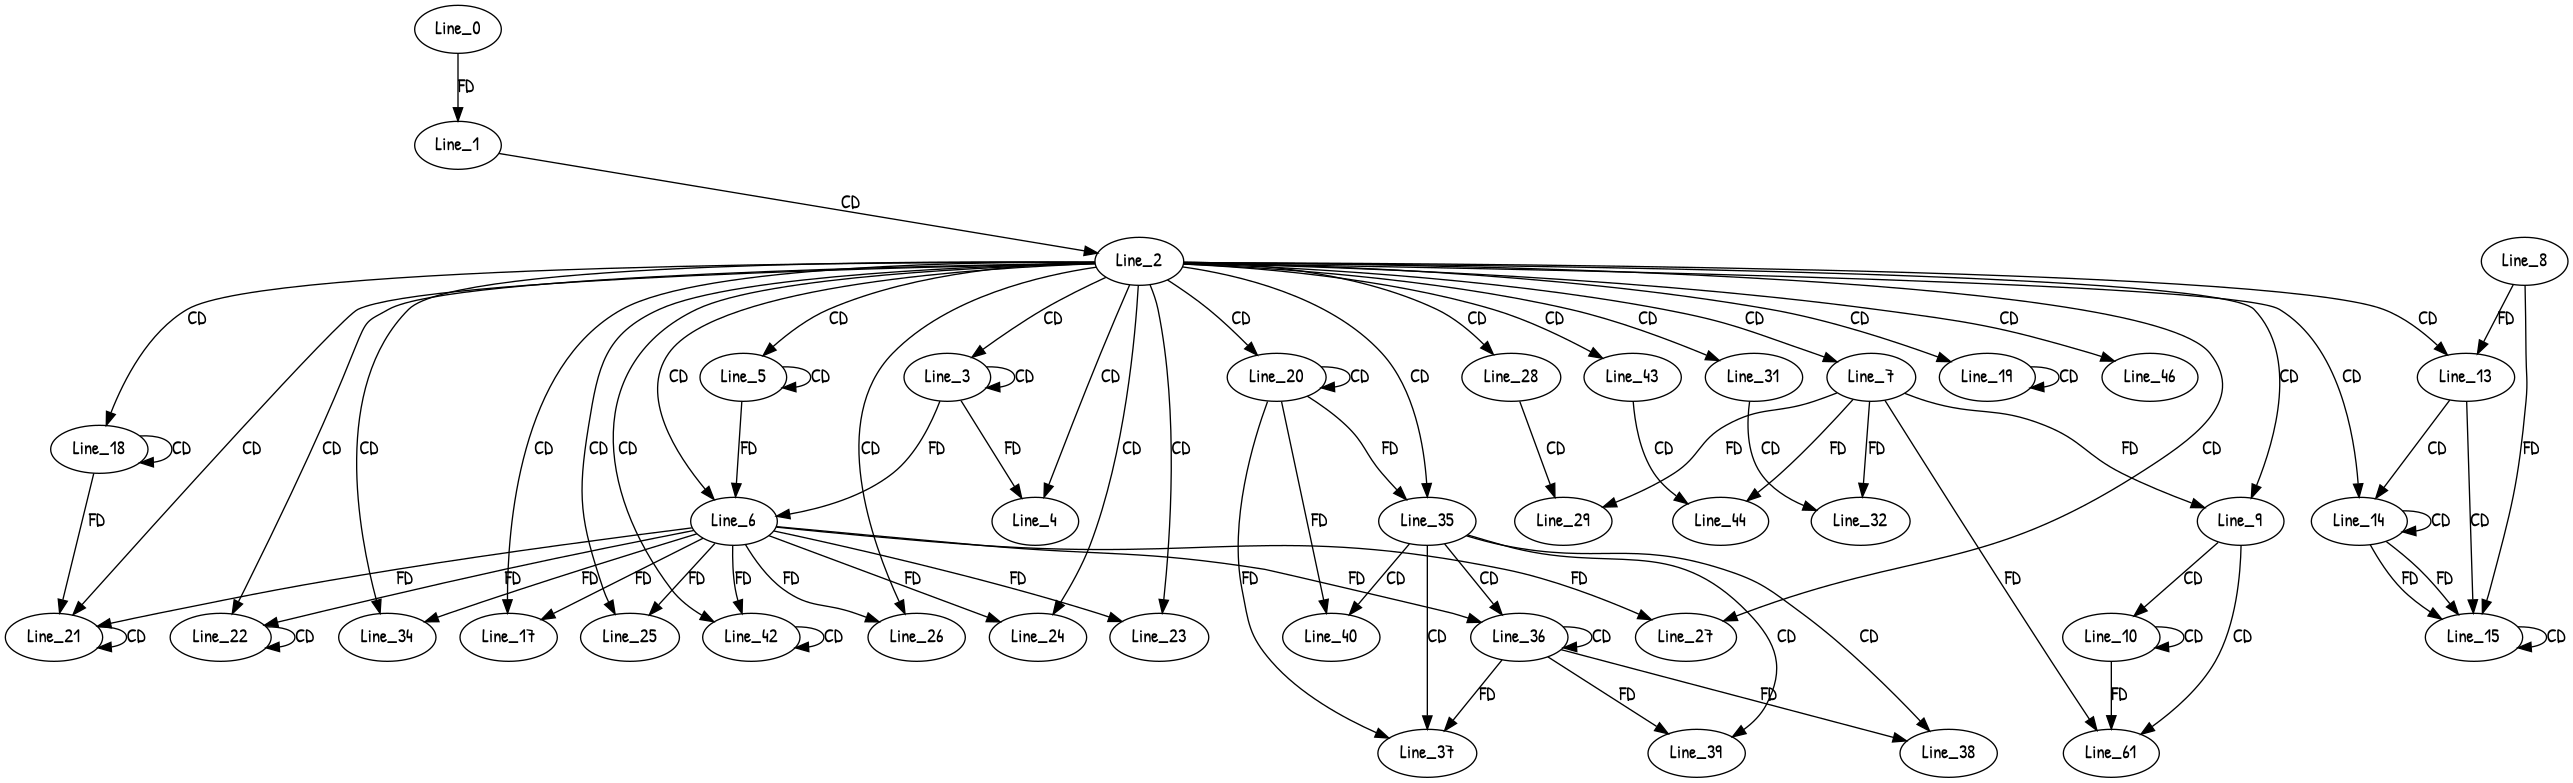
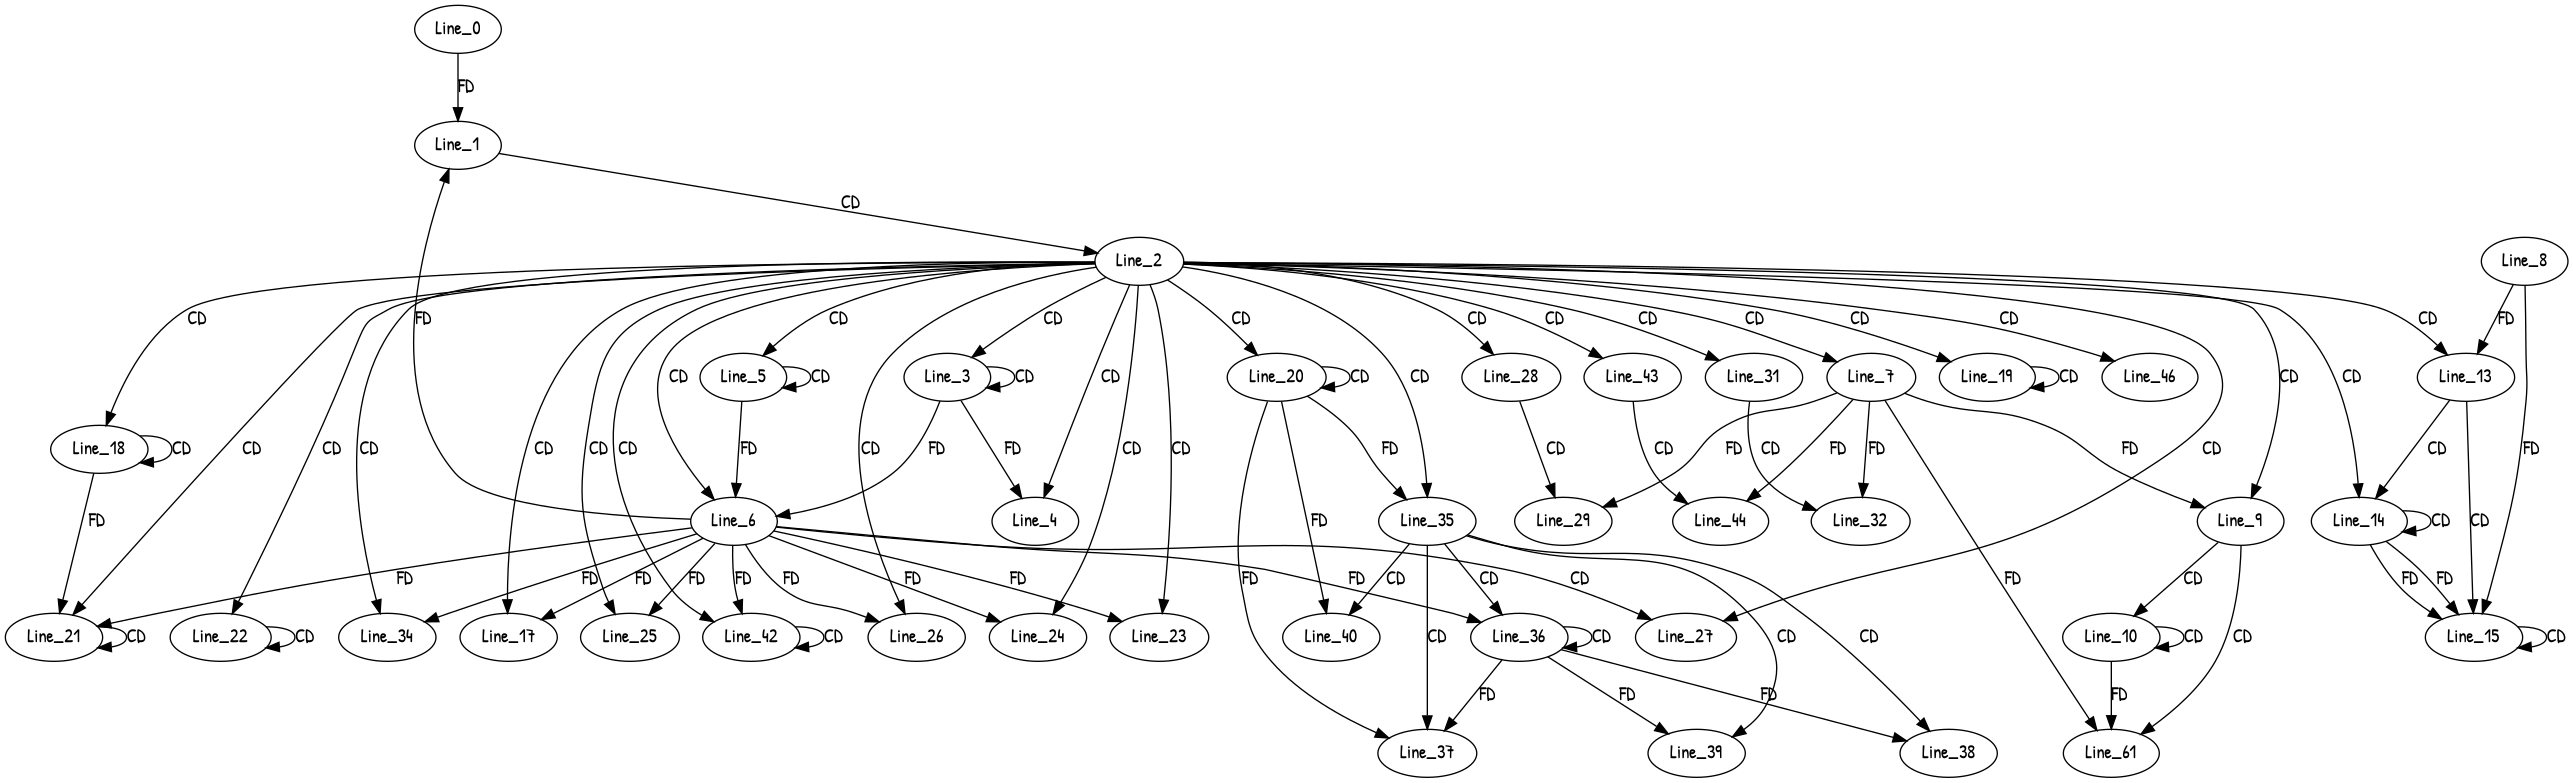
(485, 574) -> (439, 448)
(1580, 579) -> (1580, 579)
